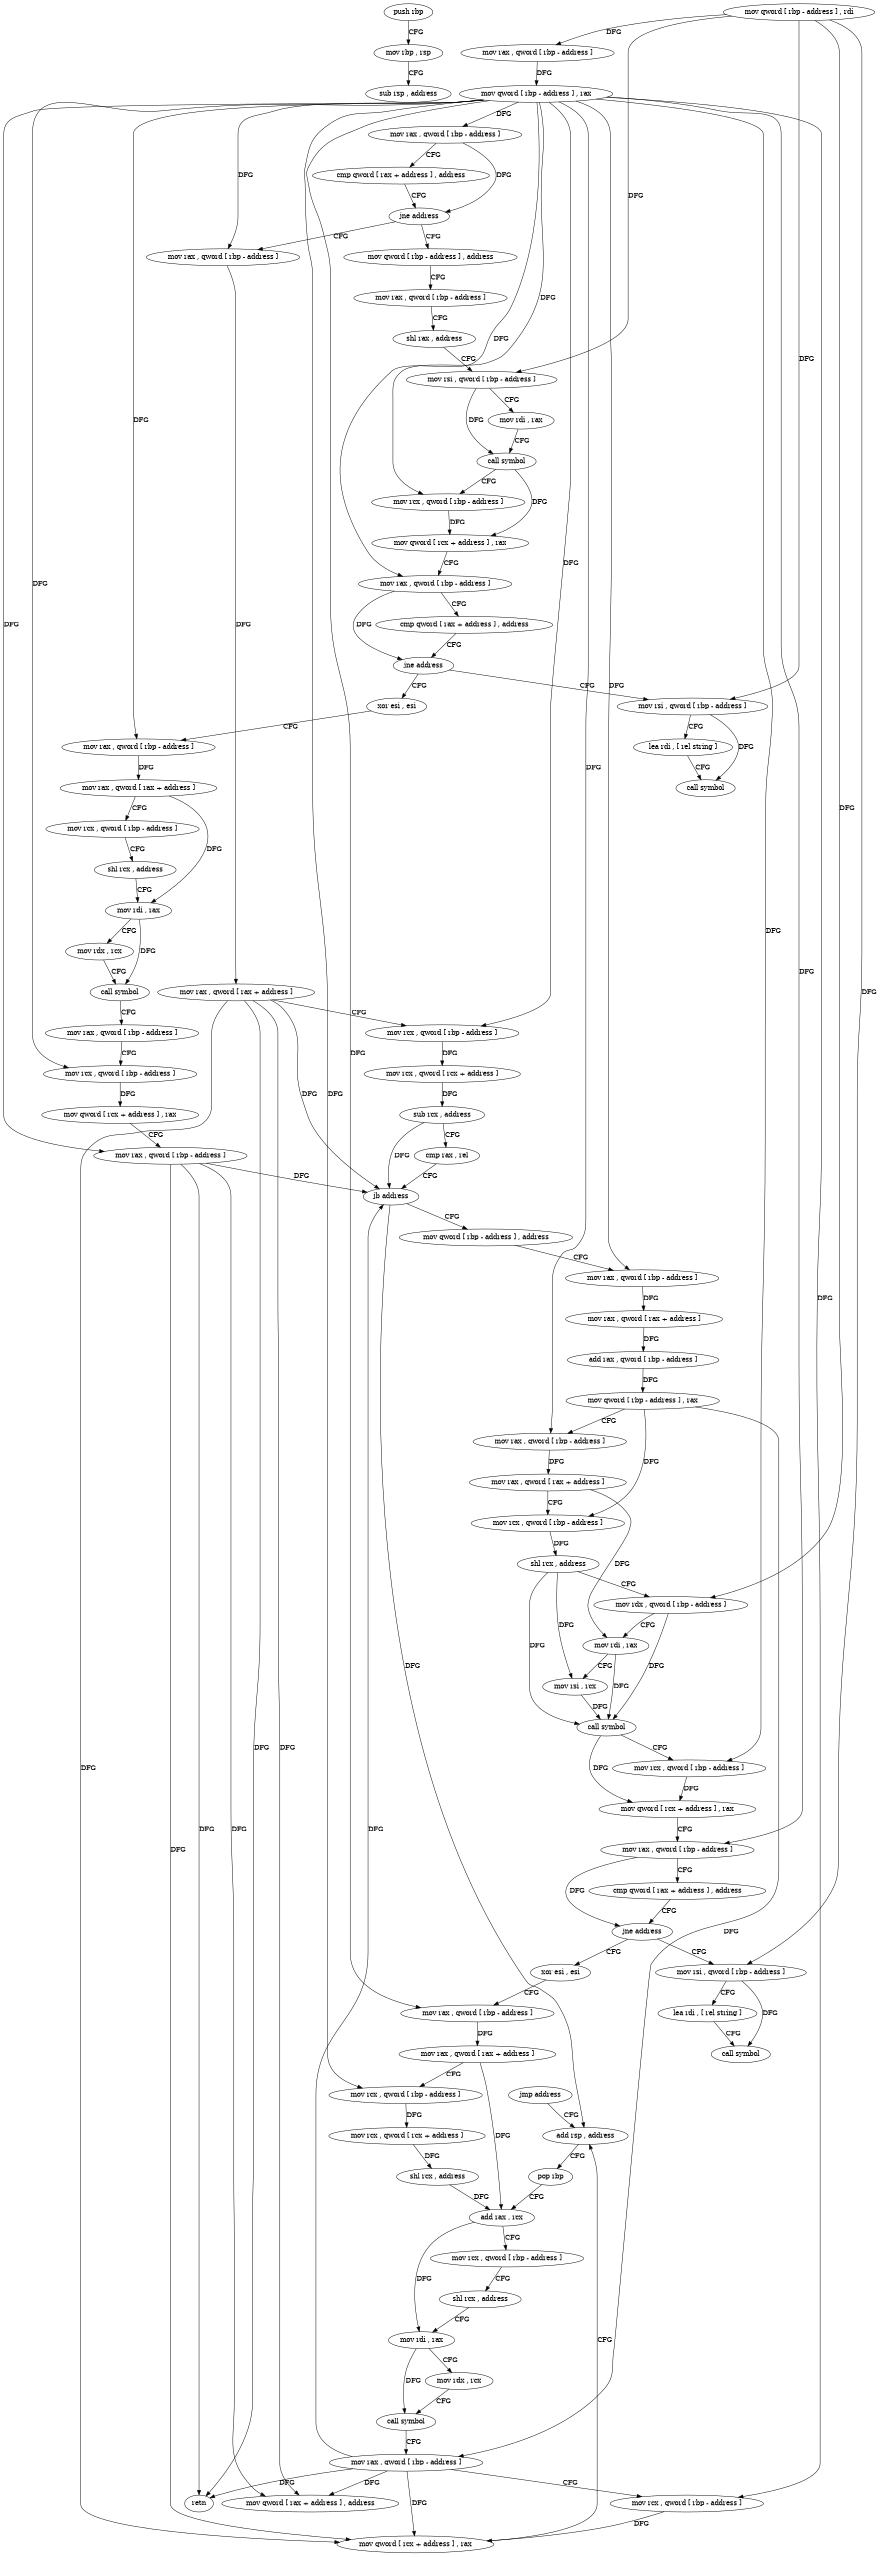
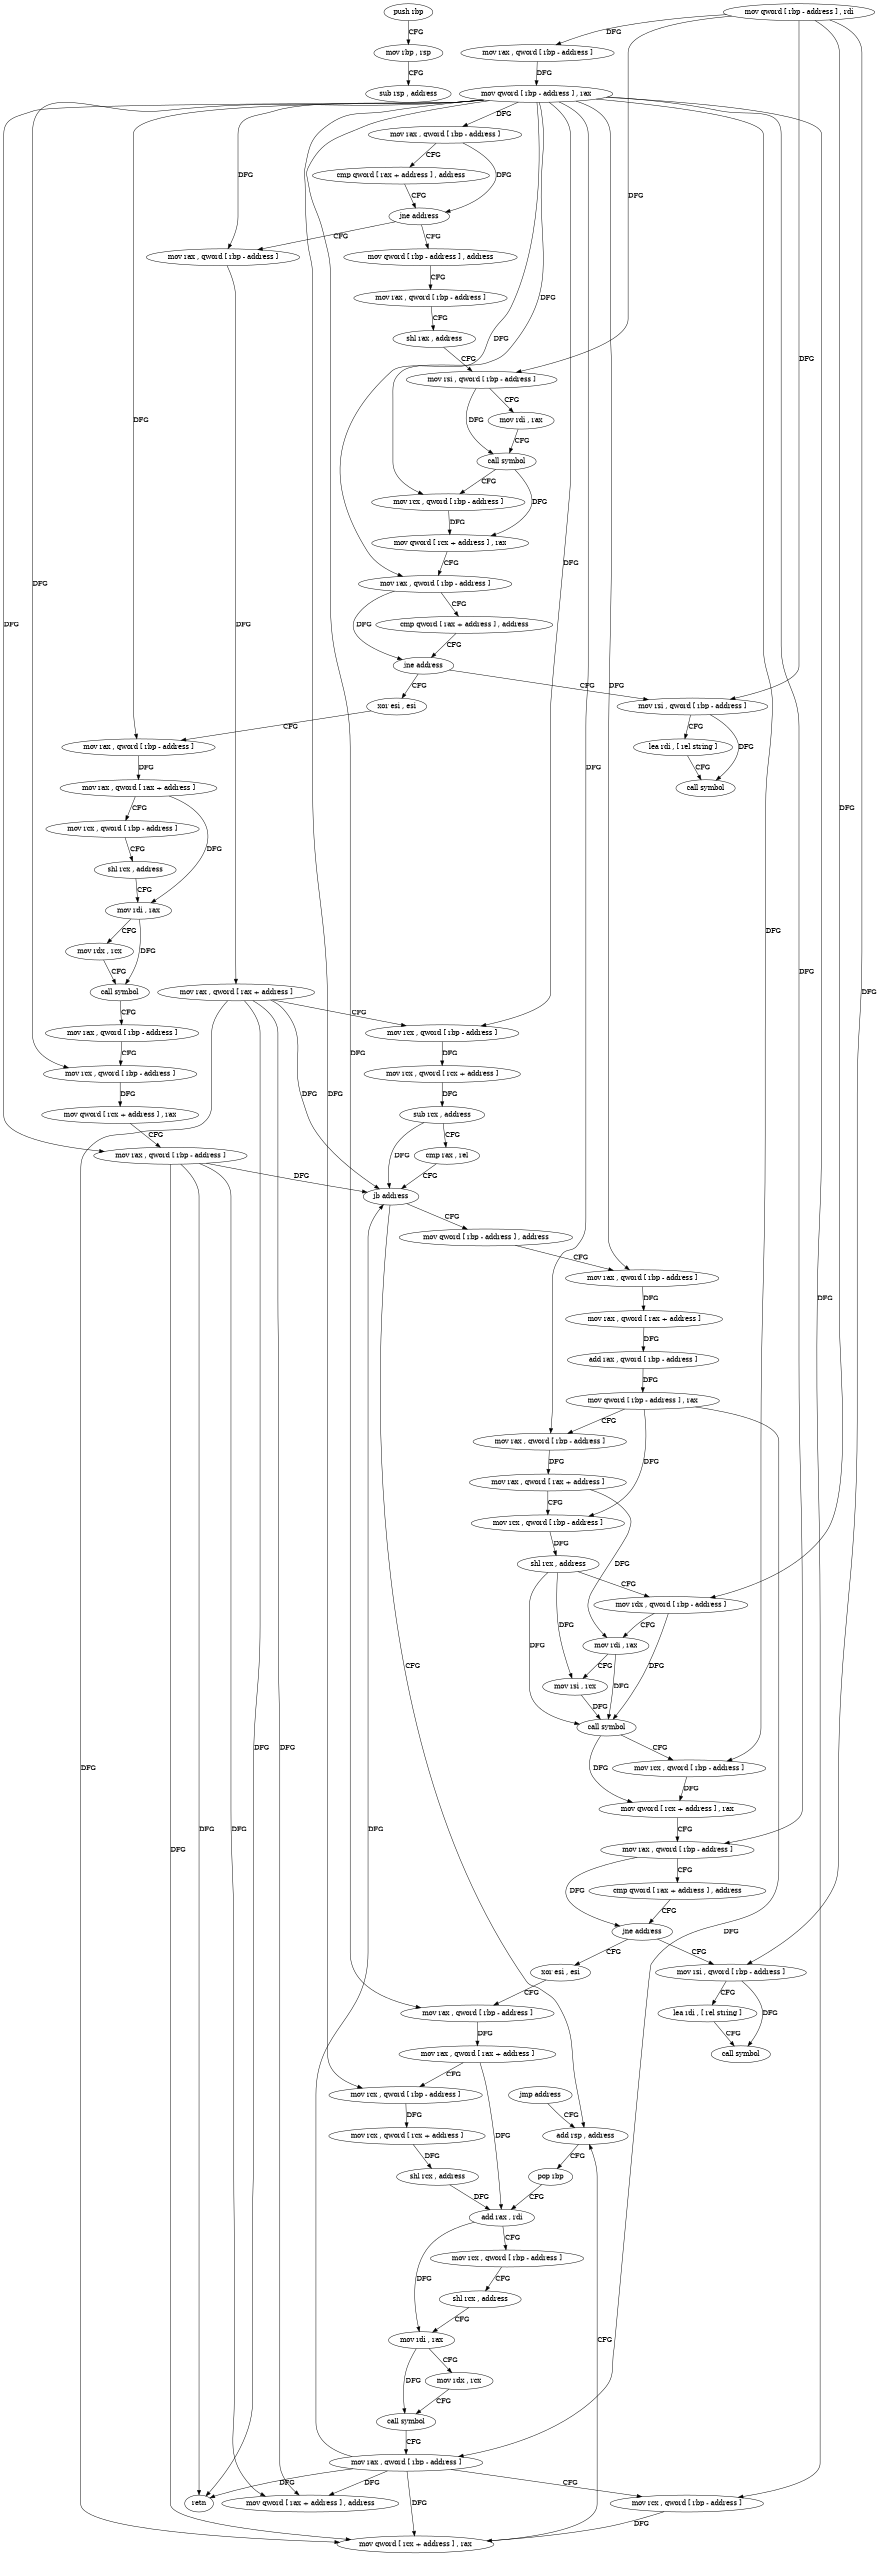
(413, 1666) -> (413, 1666)
(502, 2218) -> (502, 2218)
